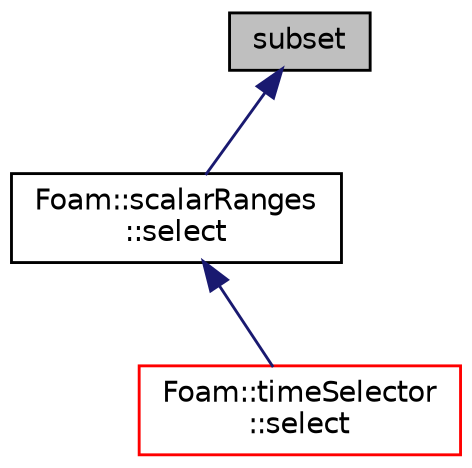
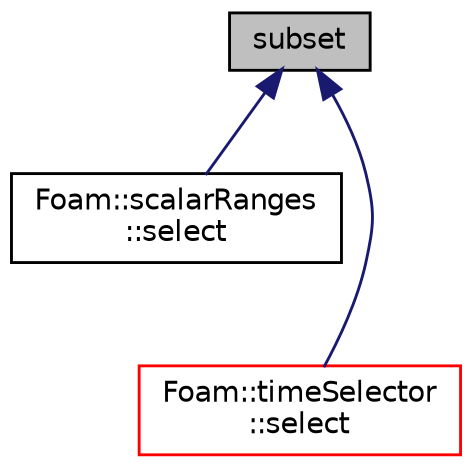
(246, 326) -> (371, 232)
